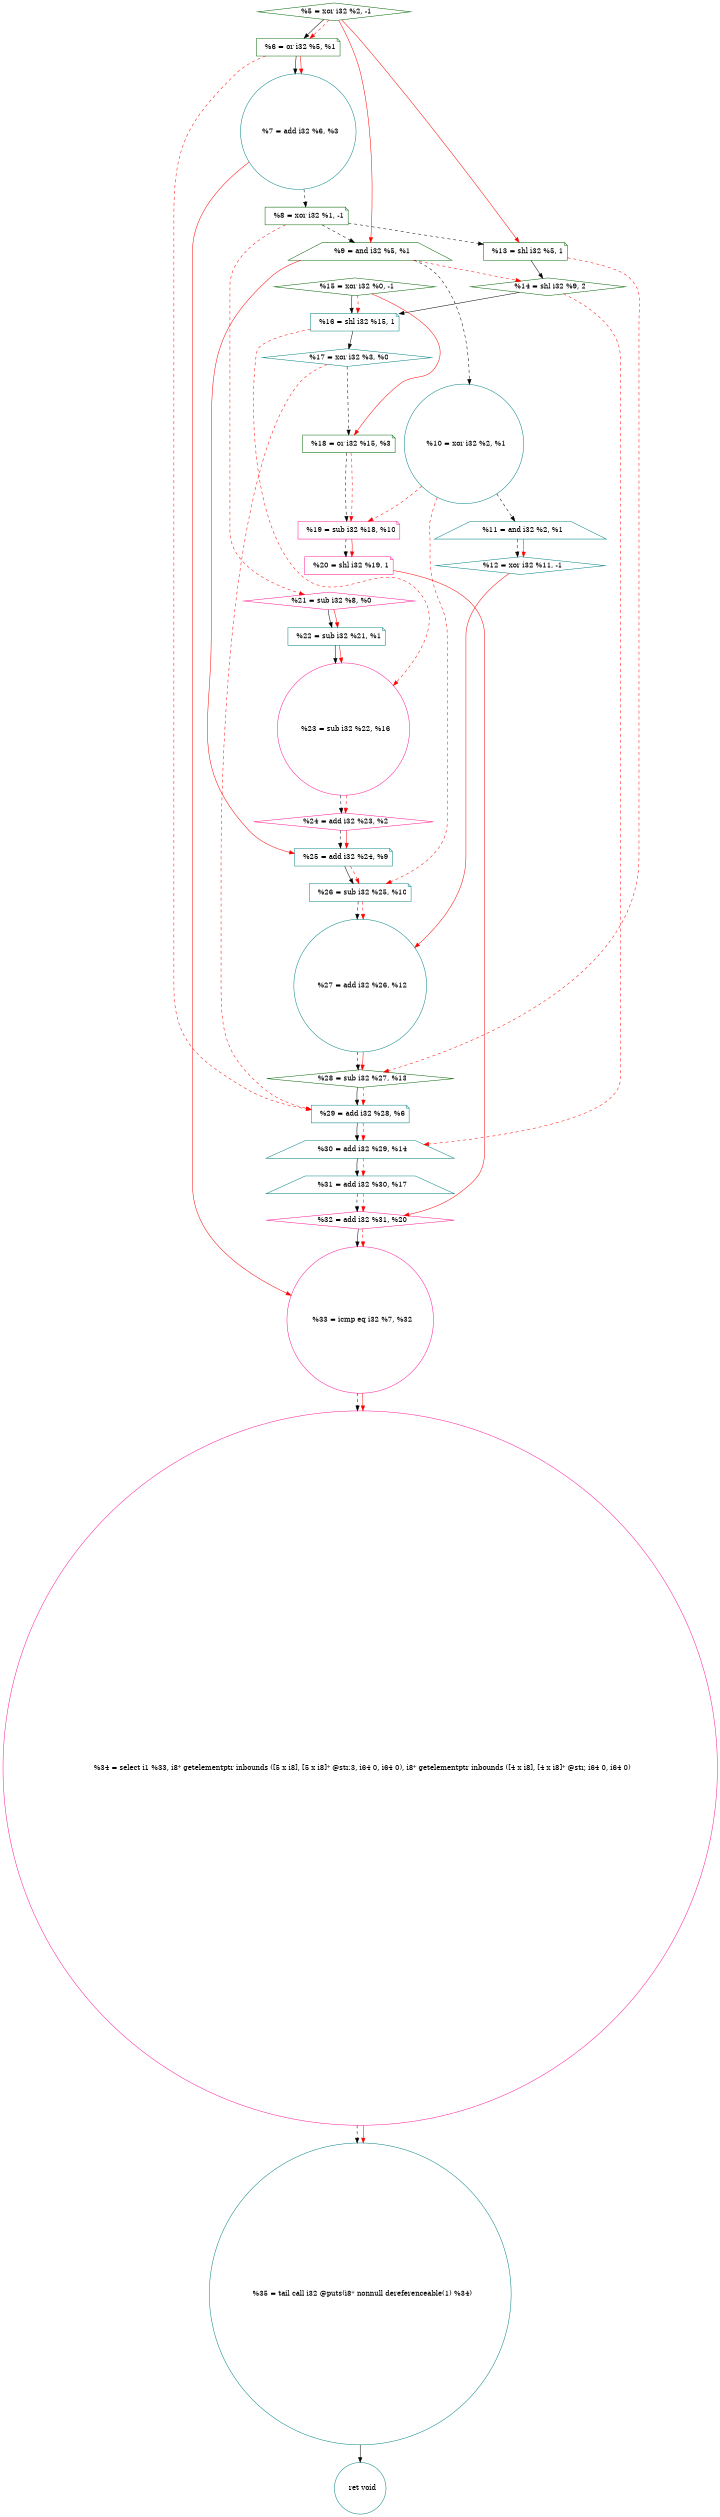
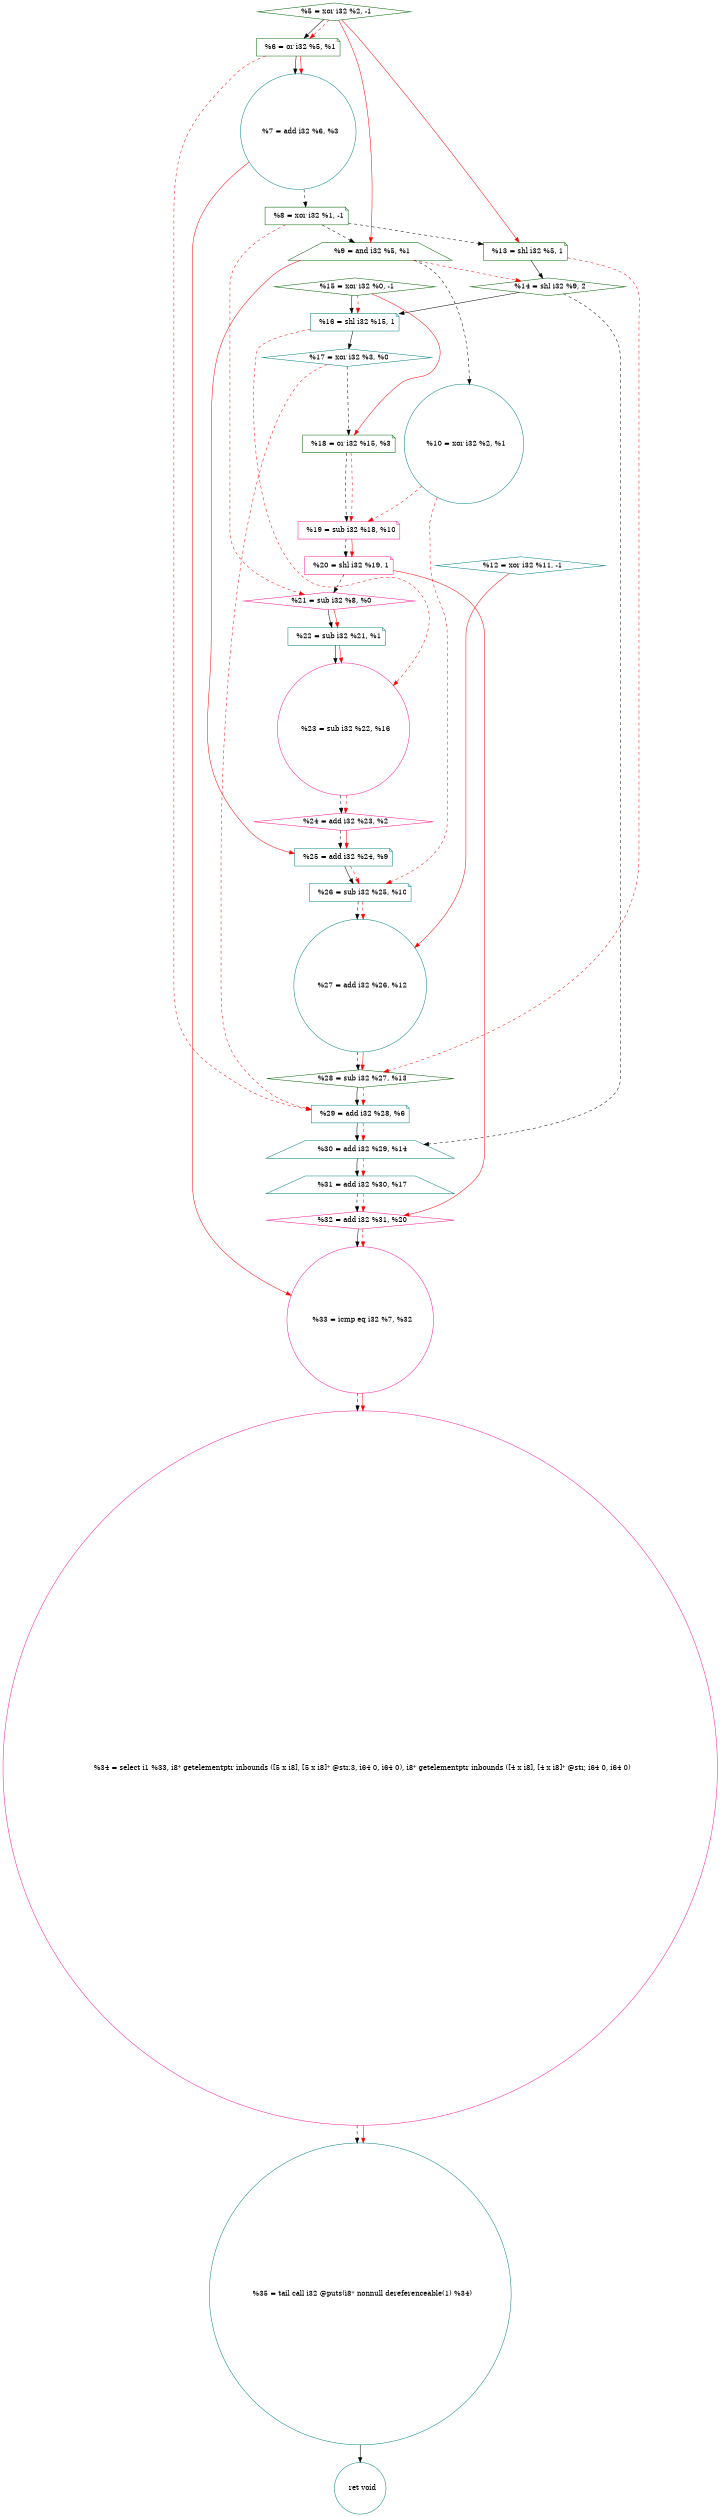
(520, 530) -> none
none -> (340, 581)
(620, 779) -> (620, 779)
